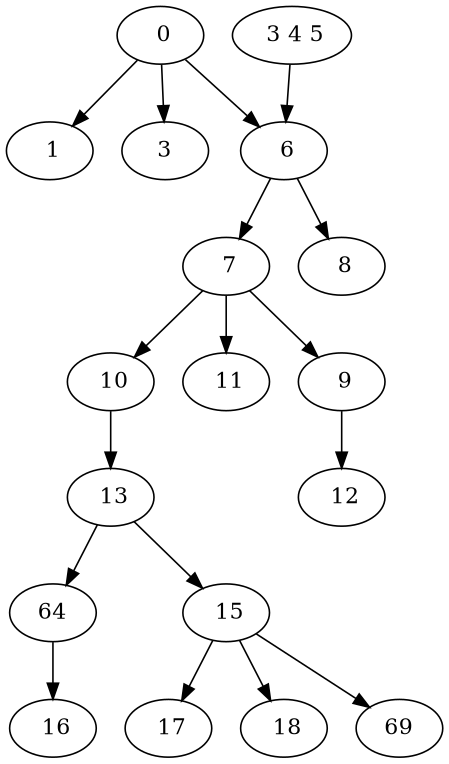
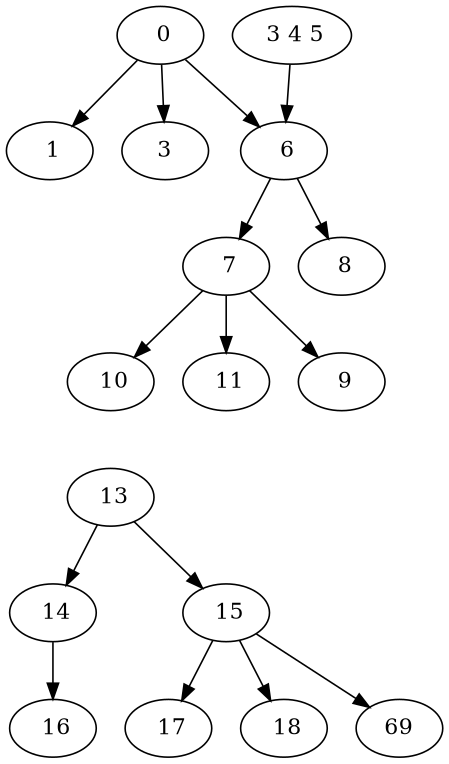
(111, 432) -> none
(342, 497) -> none
(53, 613) -> (53, 613)
